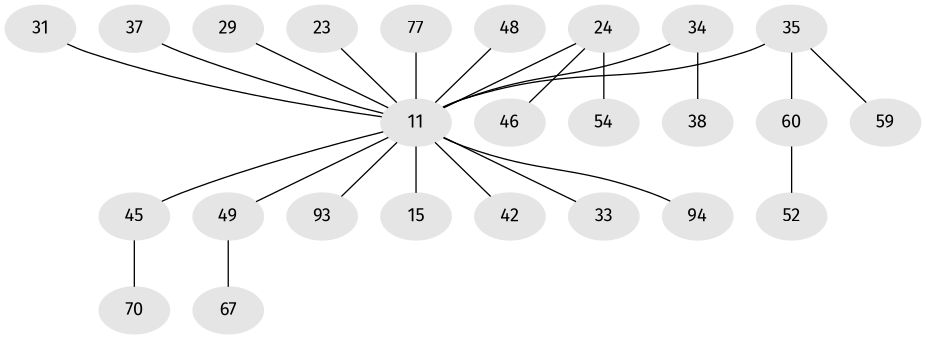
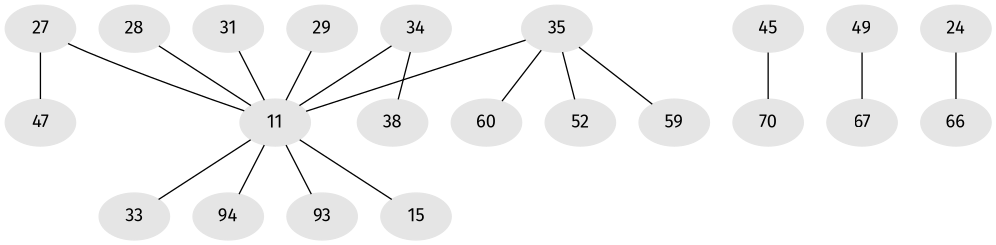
(134, 29) -> none
(322, 29) -> none
(416, 29) -> (40, 29)
(510, 29) -> (134, 29)
(510, 76) -> none
none -> (40, 123)
(510, 123) -> (956, 123)
(604, 123) -> none
(271, 163) -> none
(322, 170) -> none
(792, 170) -> (569, 76)
(510, 216) -> none
